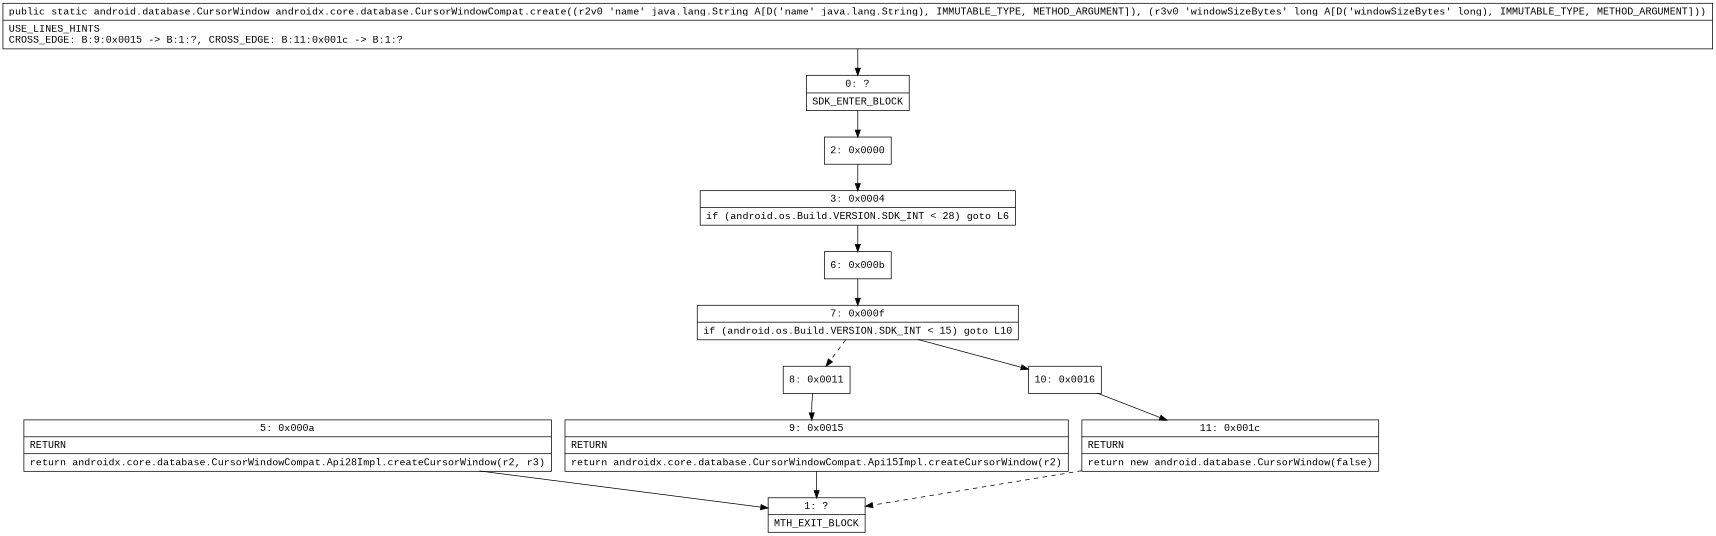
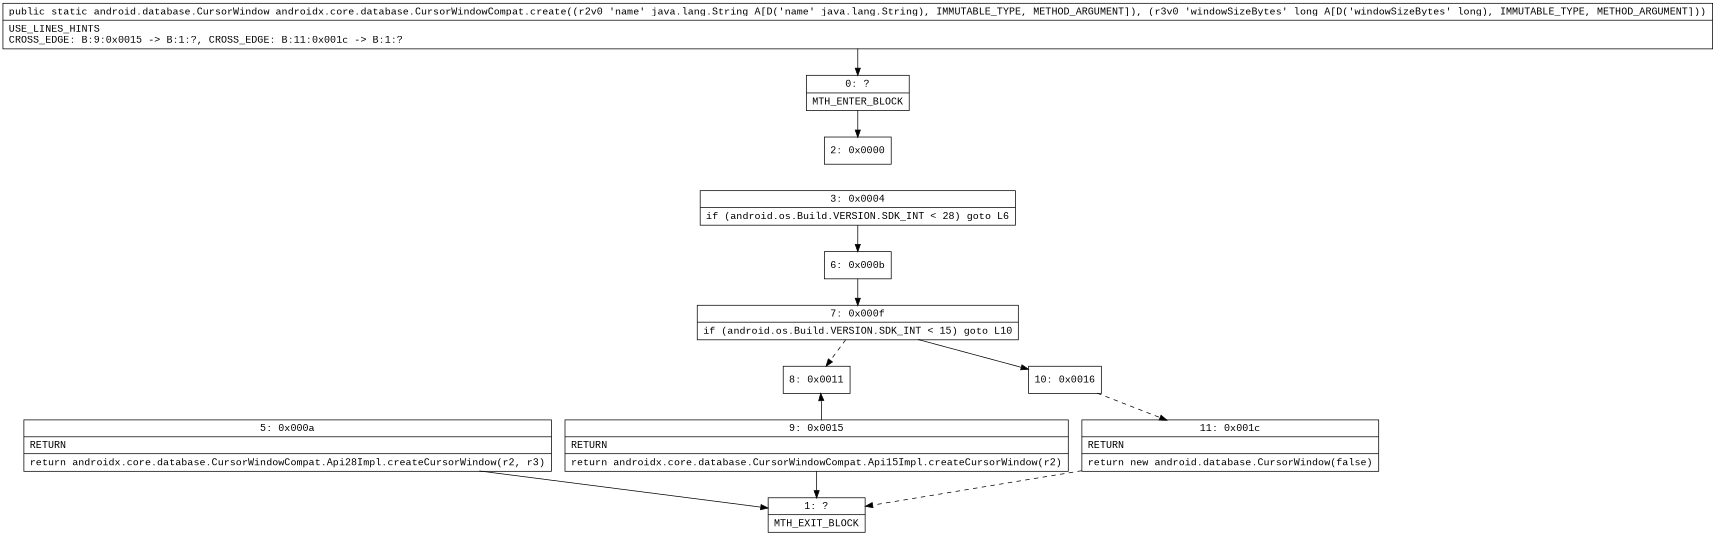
(858, 101) -> (858, 101)
(858, 174) -> none
(812, 403) -> (822, 410)
(1129, 405) -> (1129, 405)
